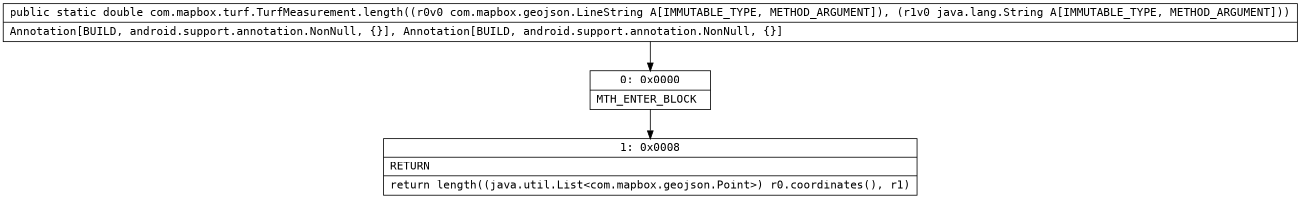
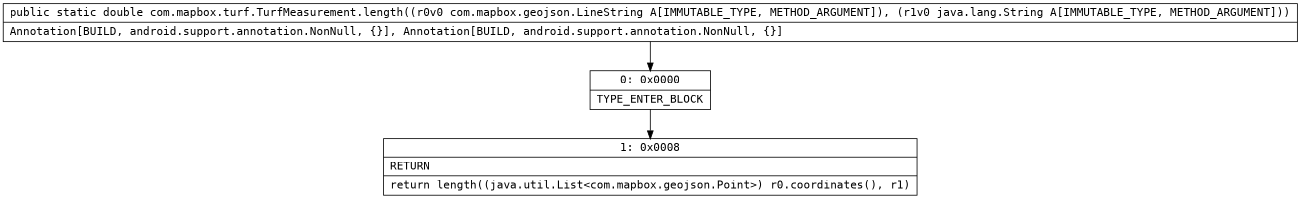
(647, 99) -> (650, 99)
